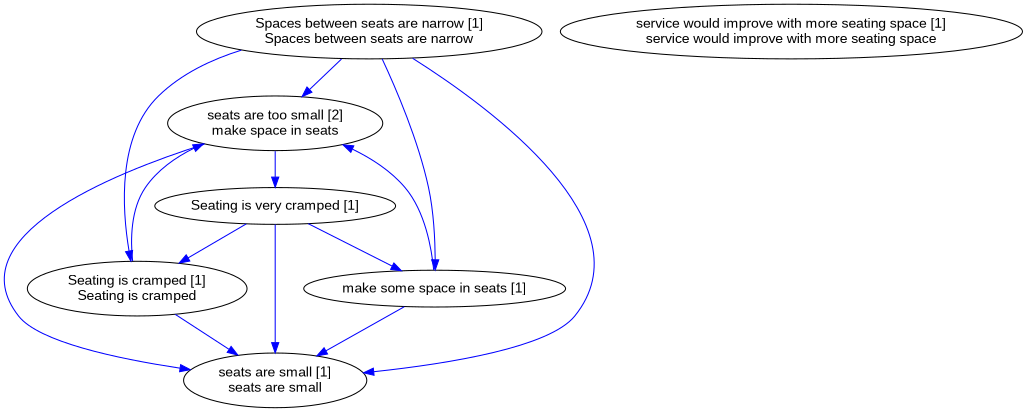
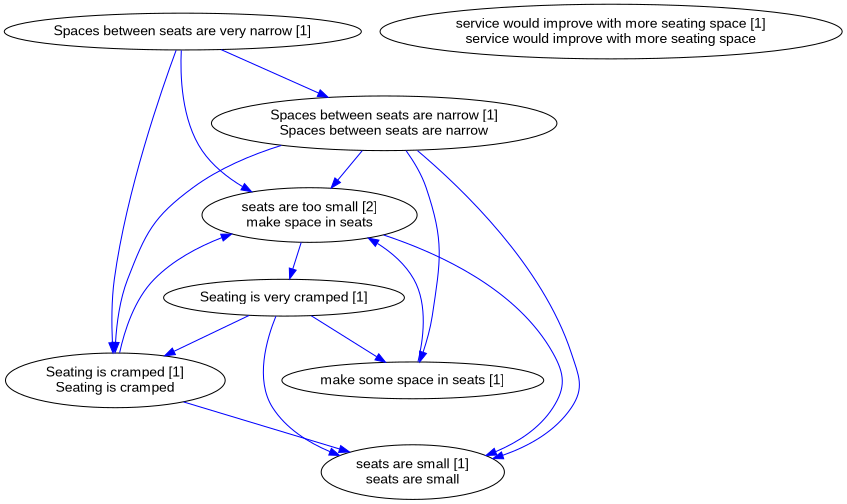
none -> (183, 32)
(365, 329) -> none
